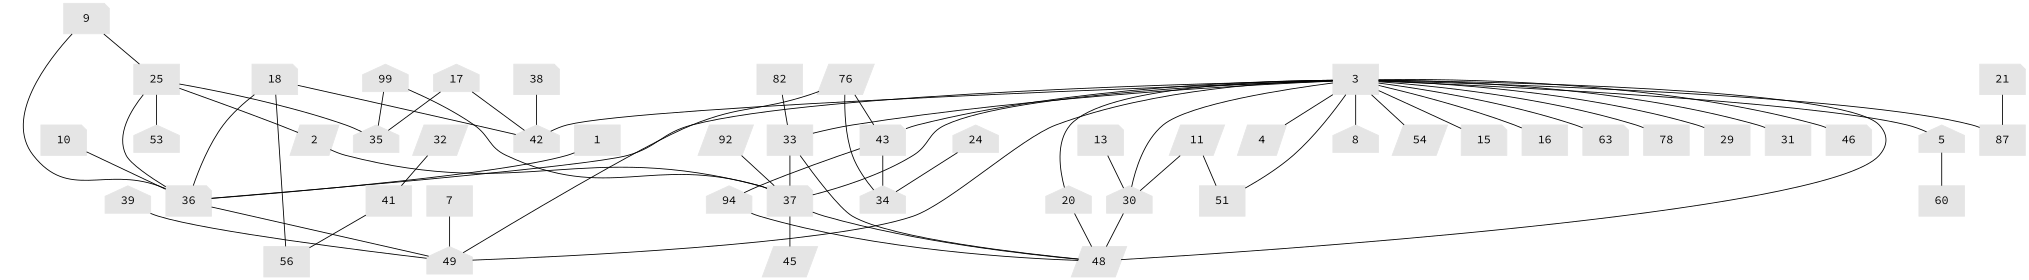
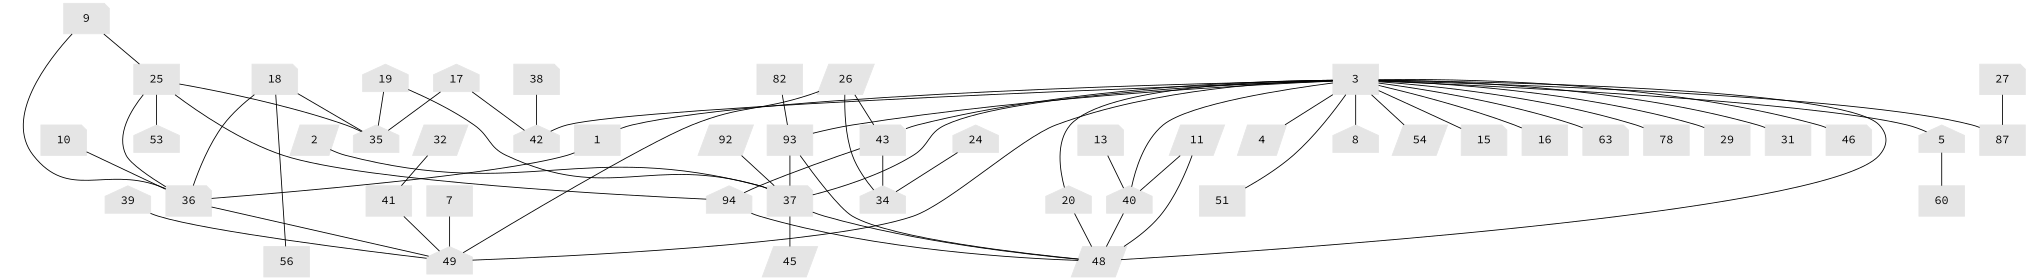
(385, 79) -> (385, 79)
(846, 79) -> (846, 79)
(2003, 79) -> (2003, 79)
(407, 110) -> (330, 112)
(245, 112) -> (445, 181)
(767, 112) -> (976, 93)
(790, 140) -> (790, 140)
(1210, 171) -> (1166, 207)
(1129, 201) -> (1129, 201)
(339, 231) -> (422, 234)
